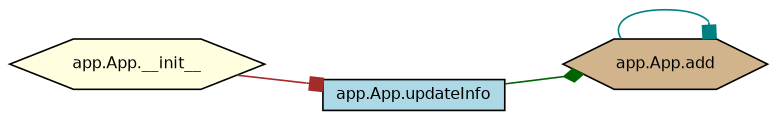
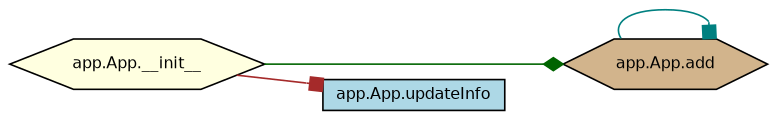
(534, 80) -> (404, 64)
